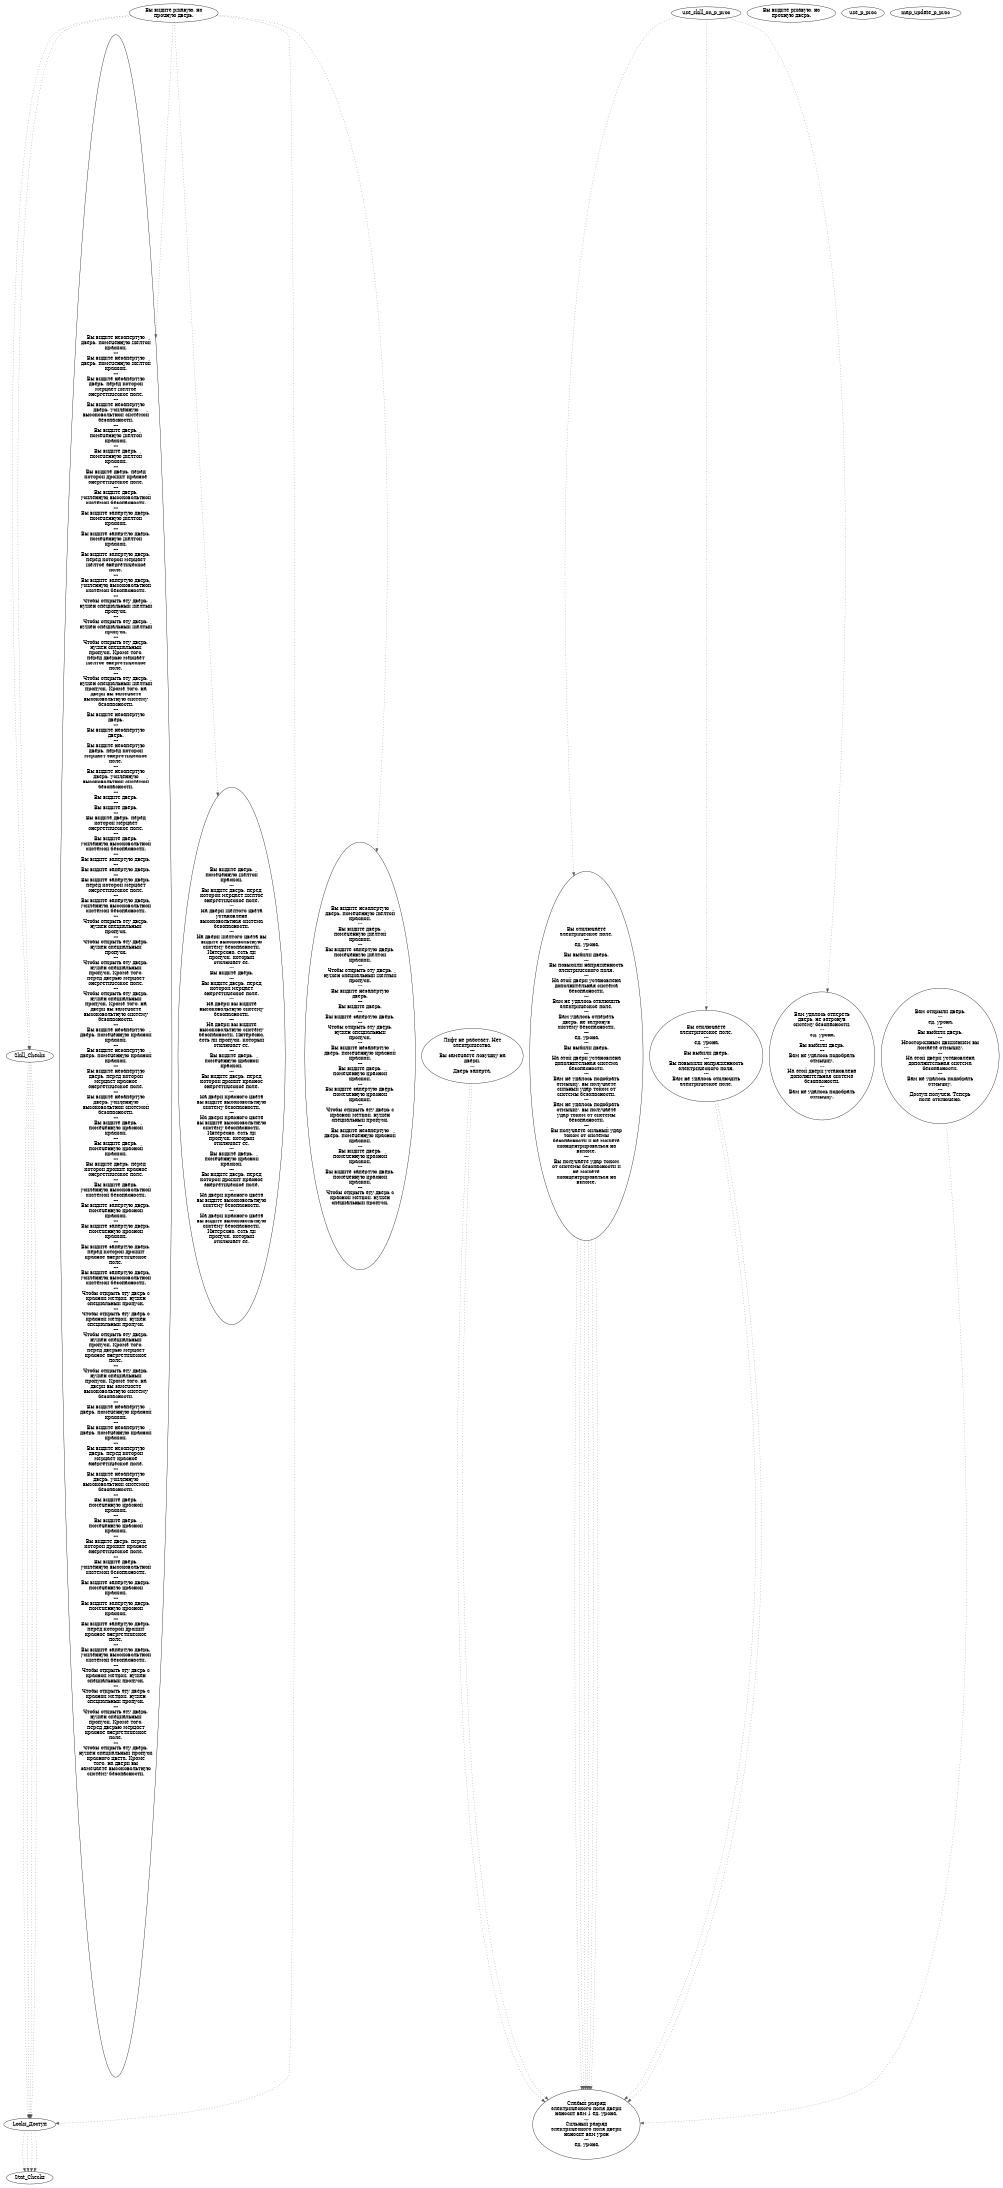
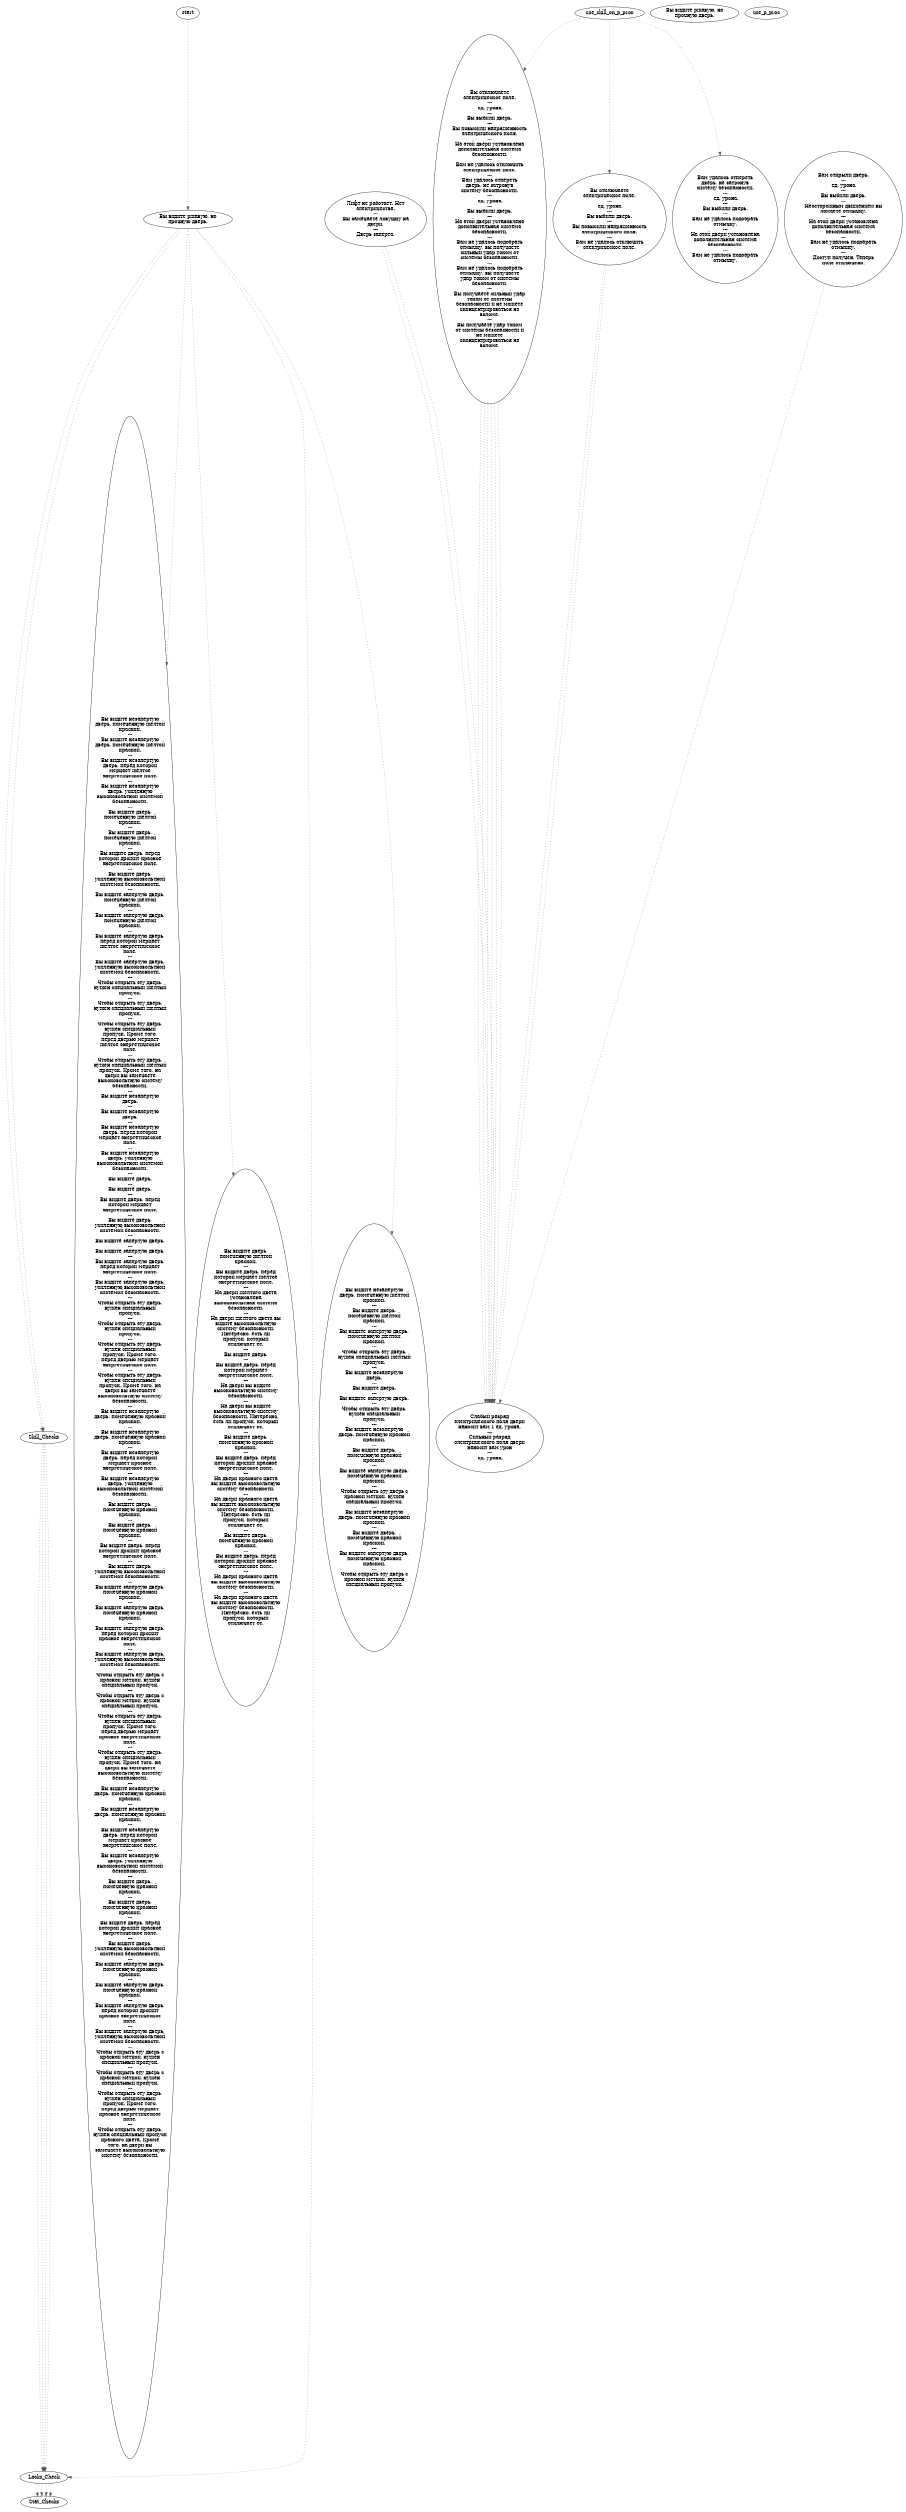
none -> (188, 13)
(926, 13) -> none
(30, 2124) -> (44, 2477)
